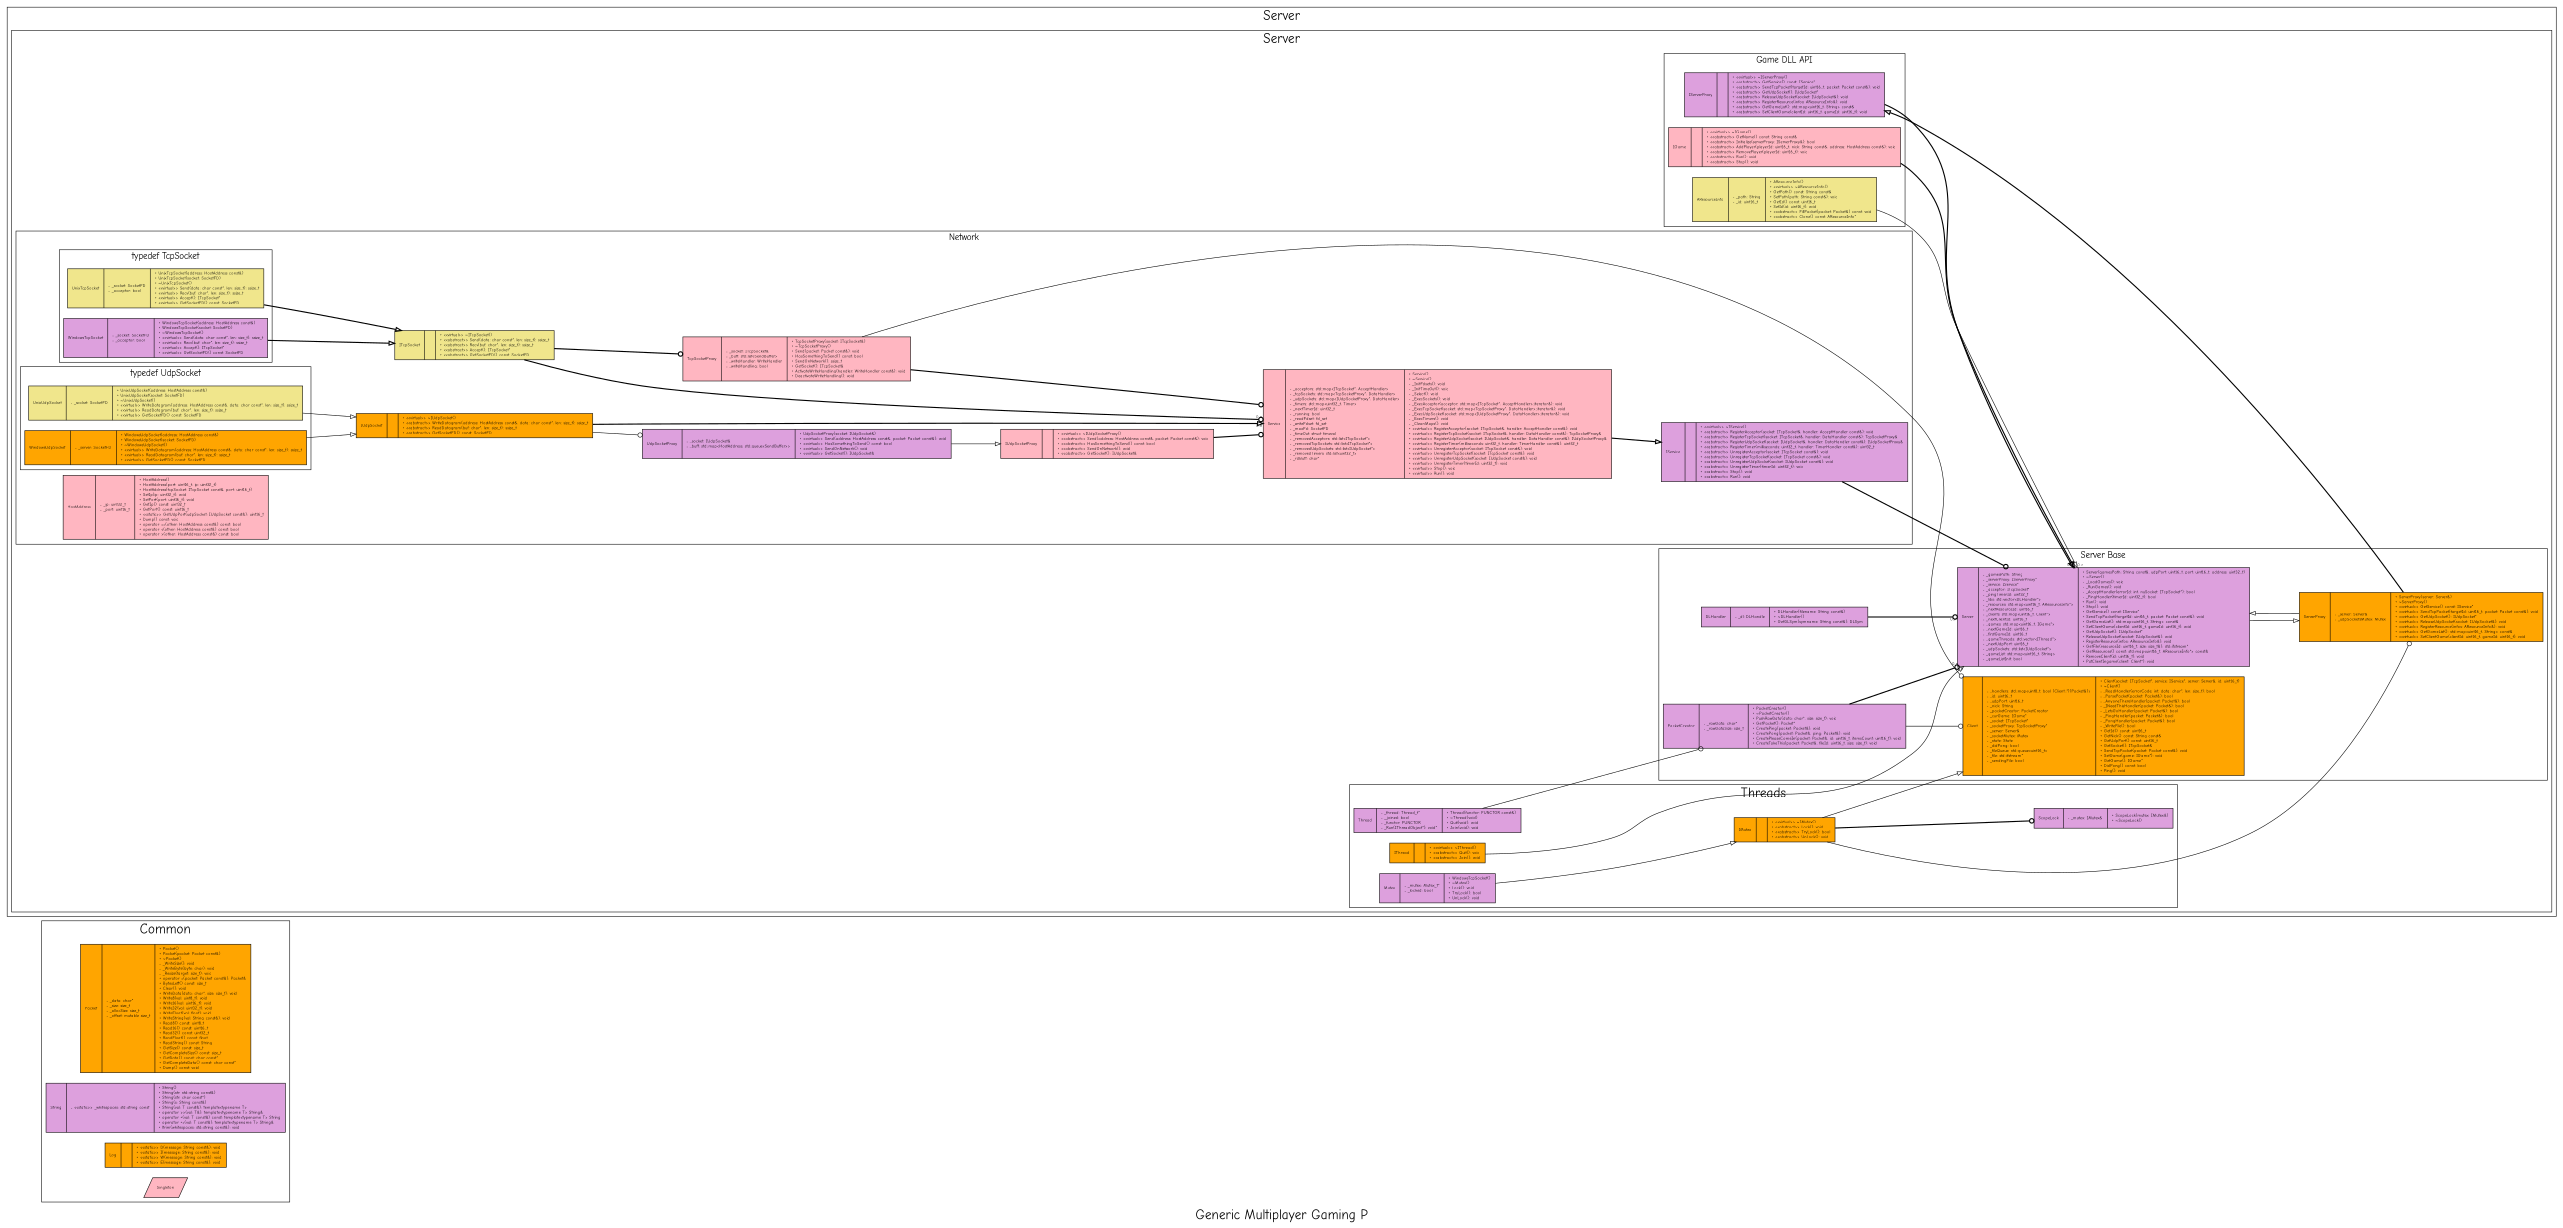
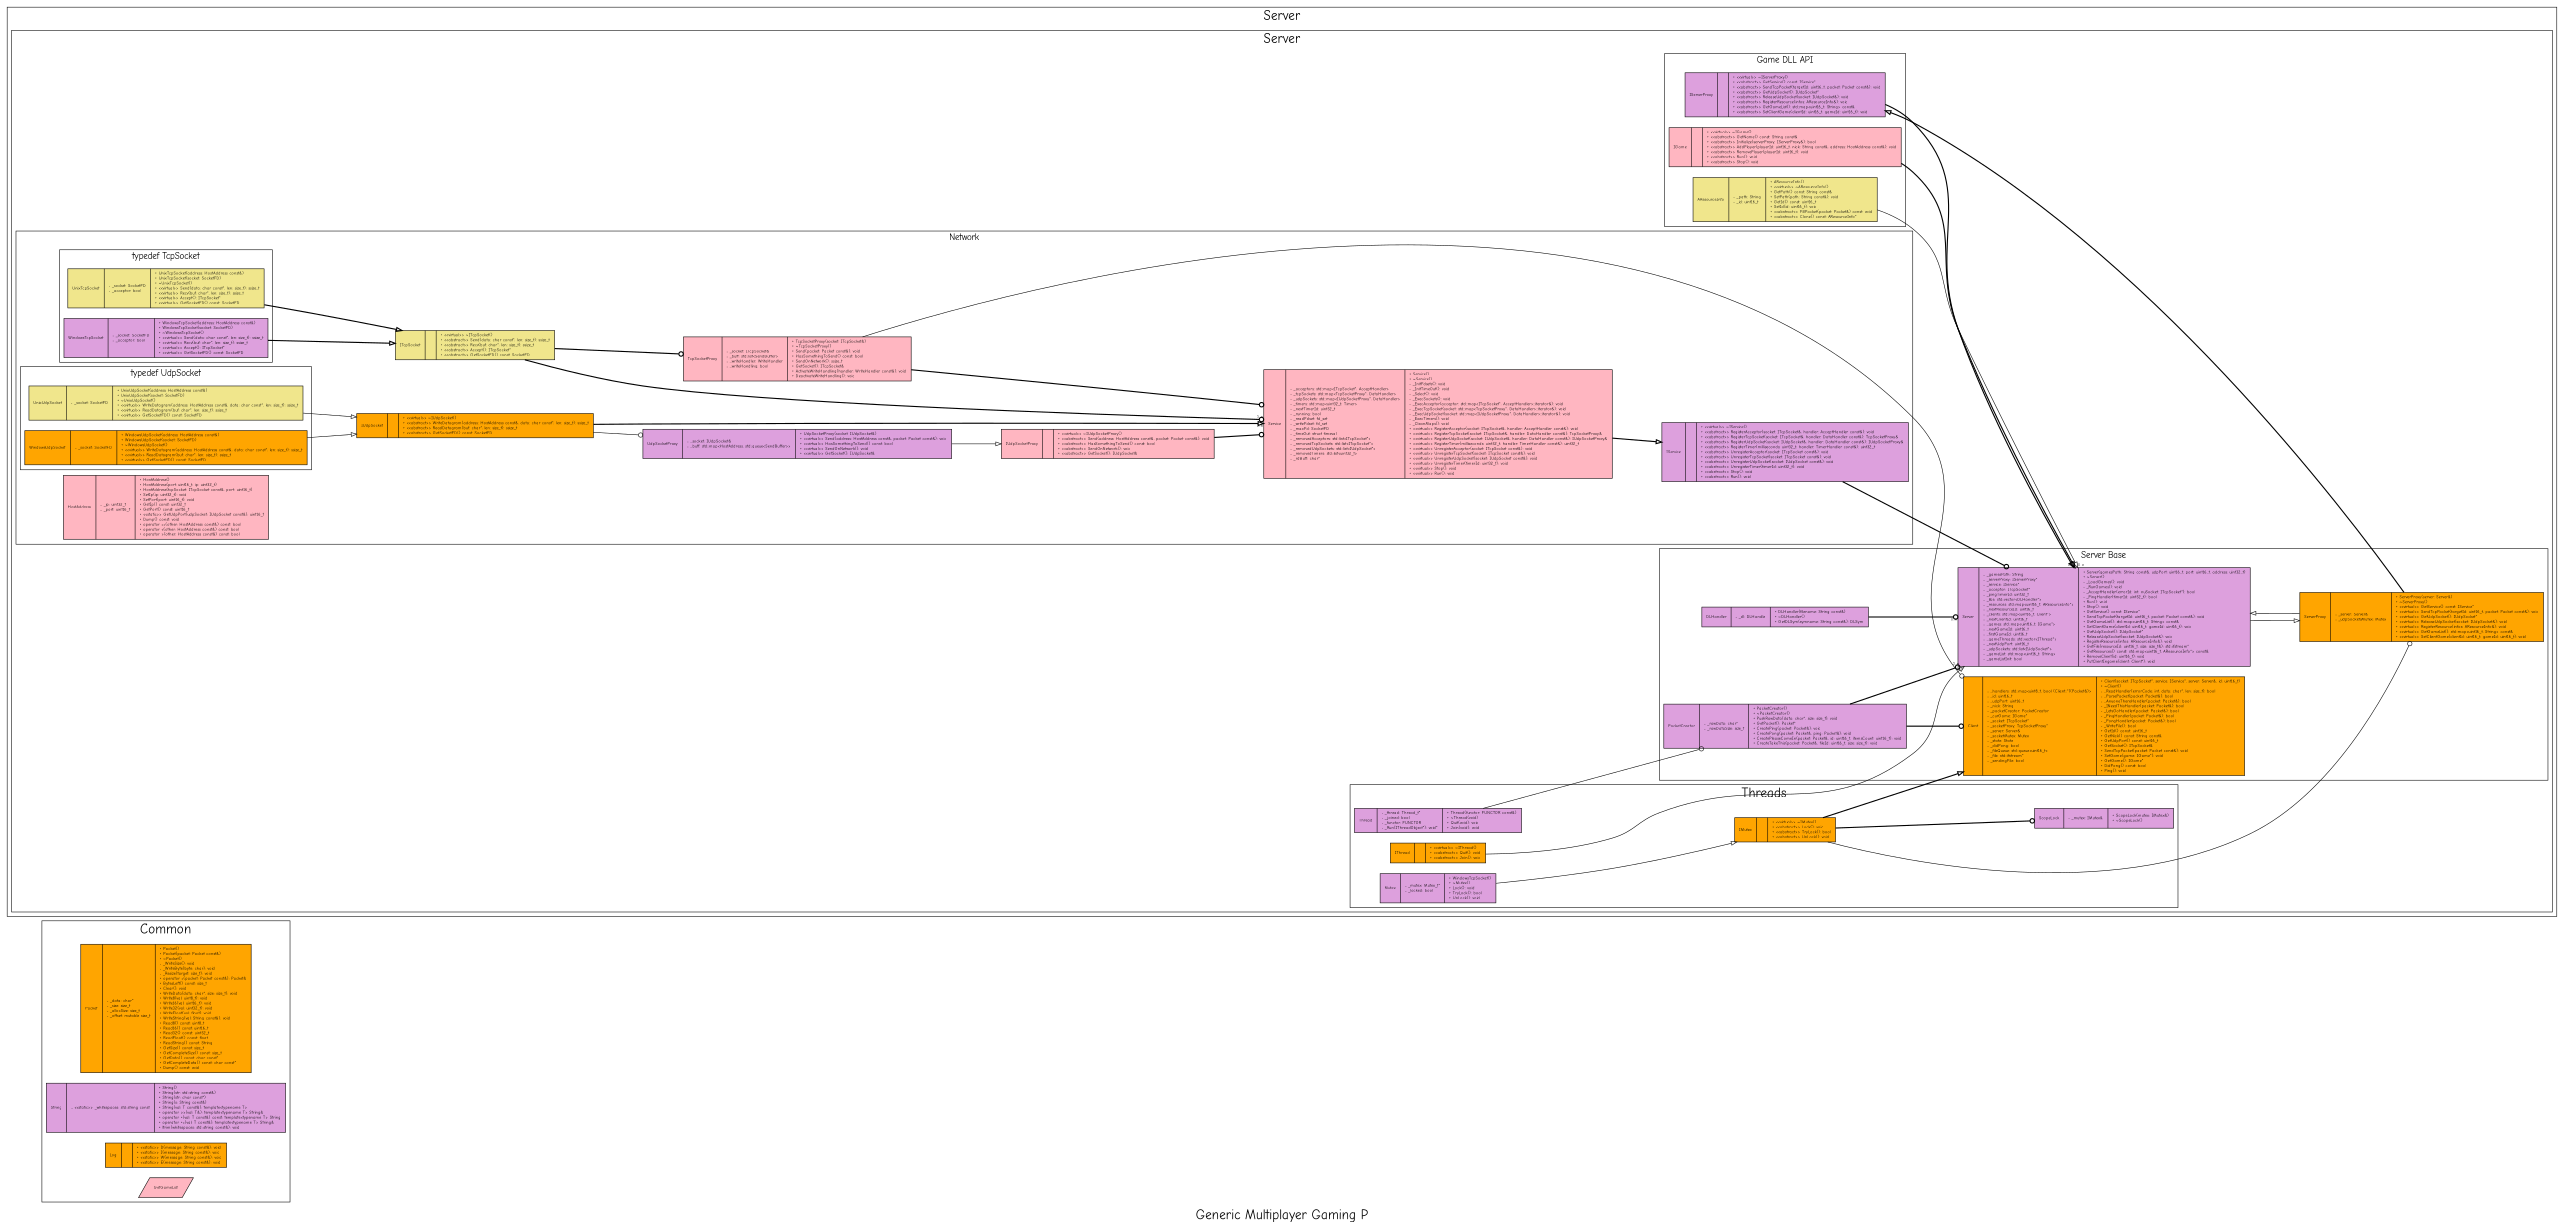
(93, 447) -> (94, 447)
(1928, 726) -> (1929, 726)
(1890, 796) -> (1890, 796)
(166, 1188) -> (166, 1188)
